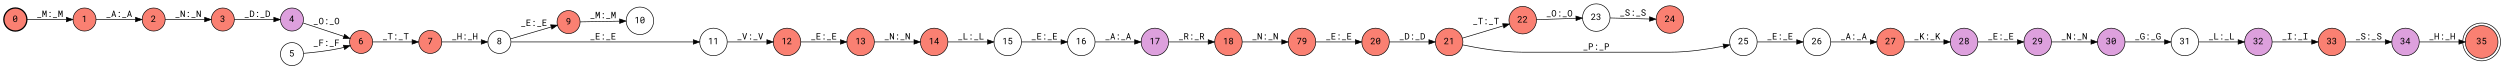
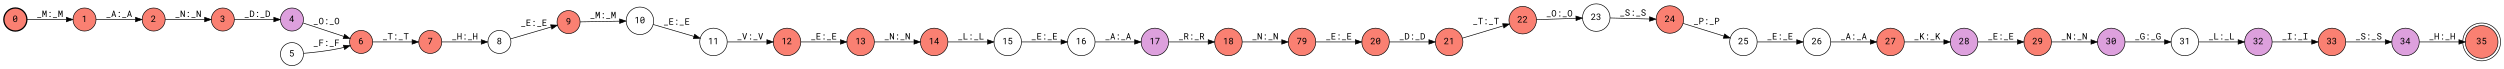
(602, 42) -> (674, 30)
(2038, 42) -> (2038, 42)
(1593, 52) -> (1704, 30)
